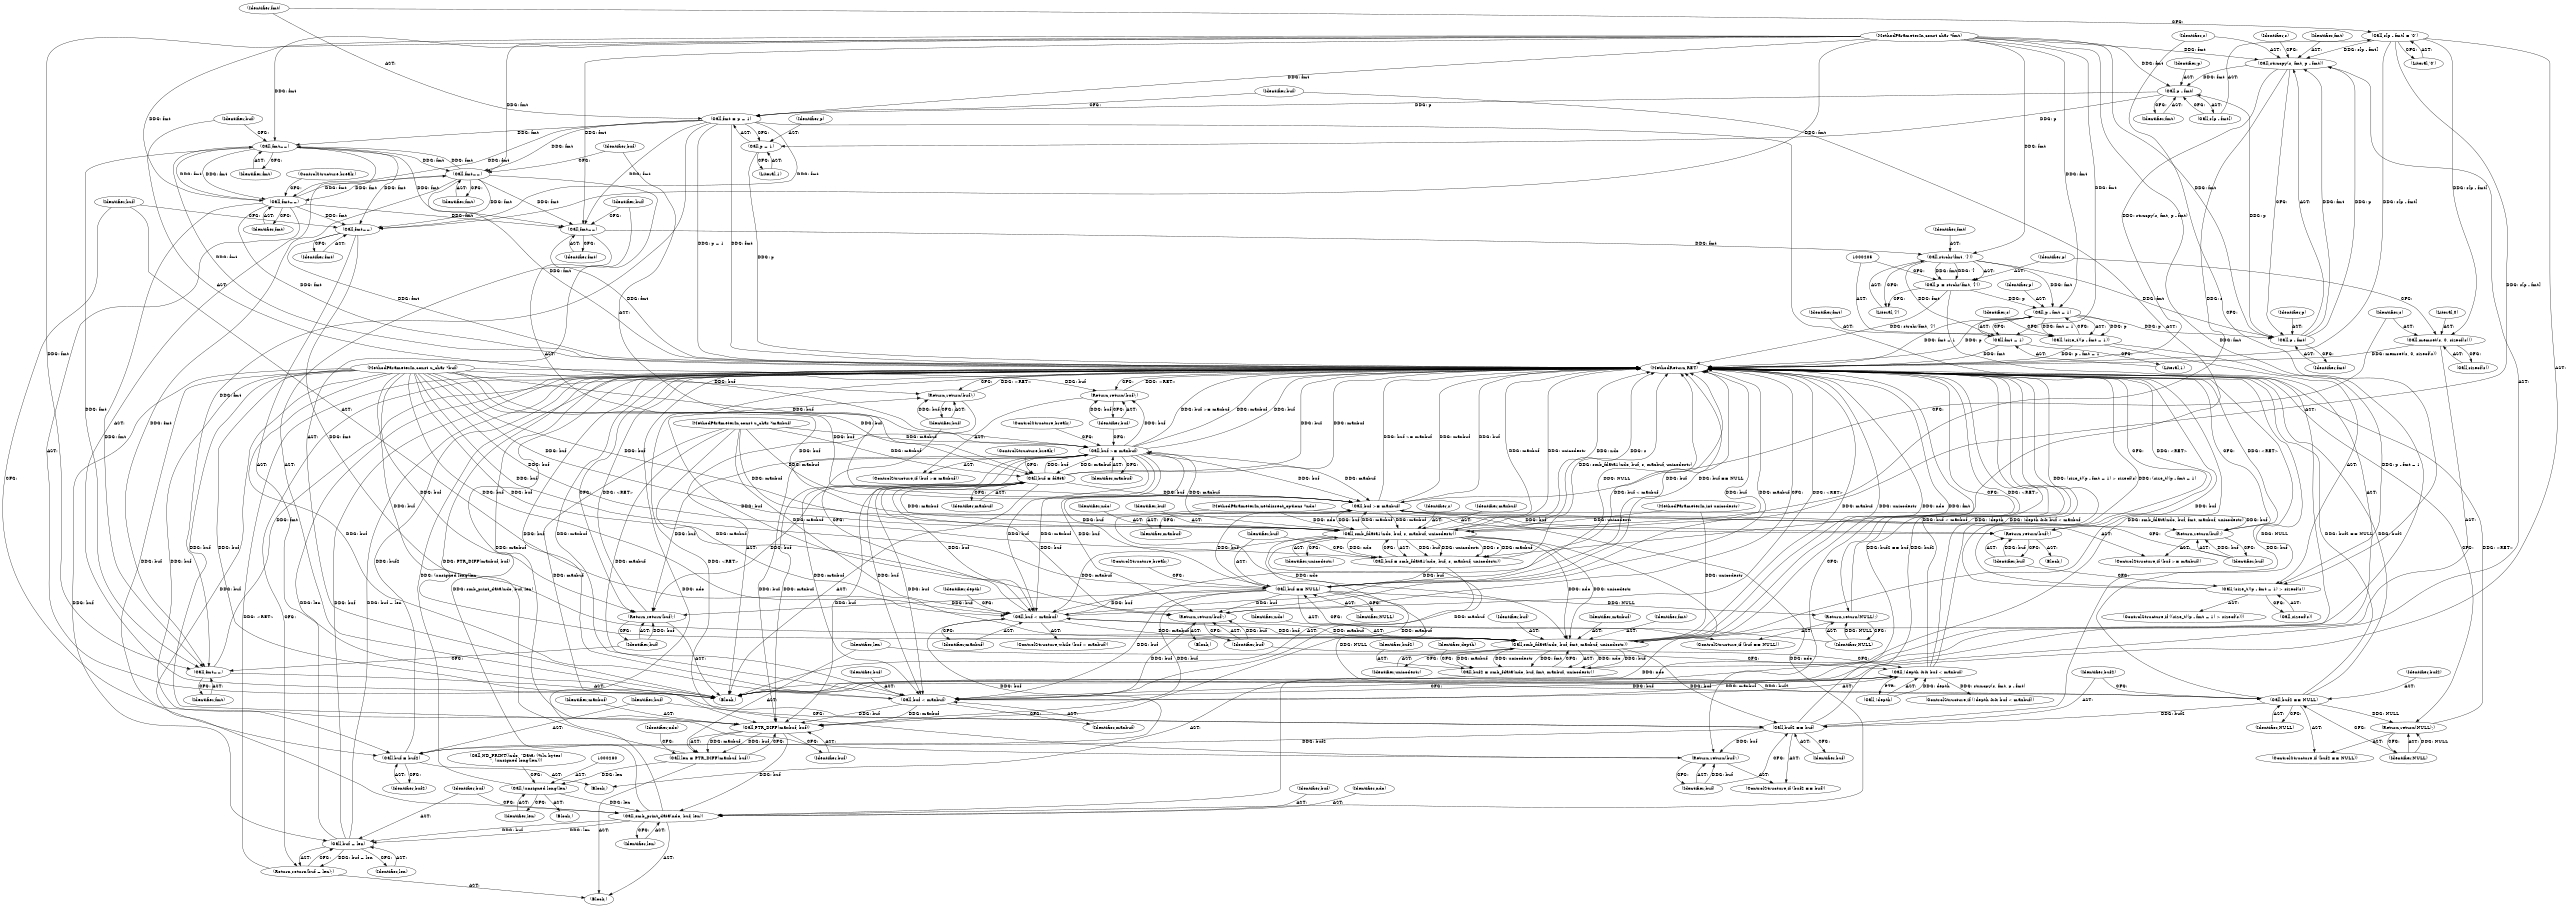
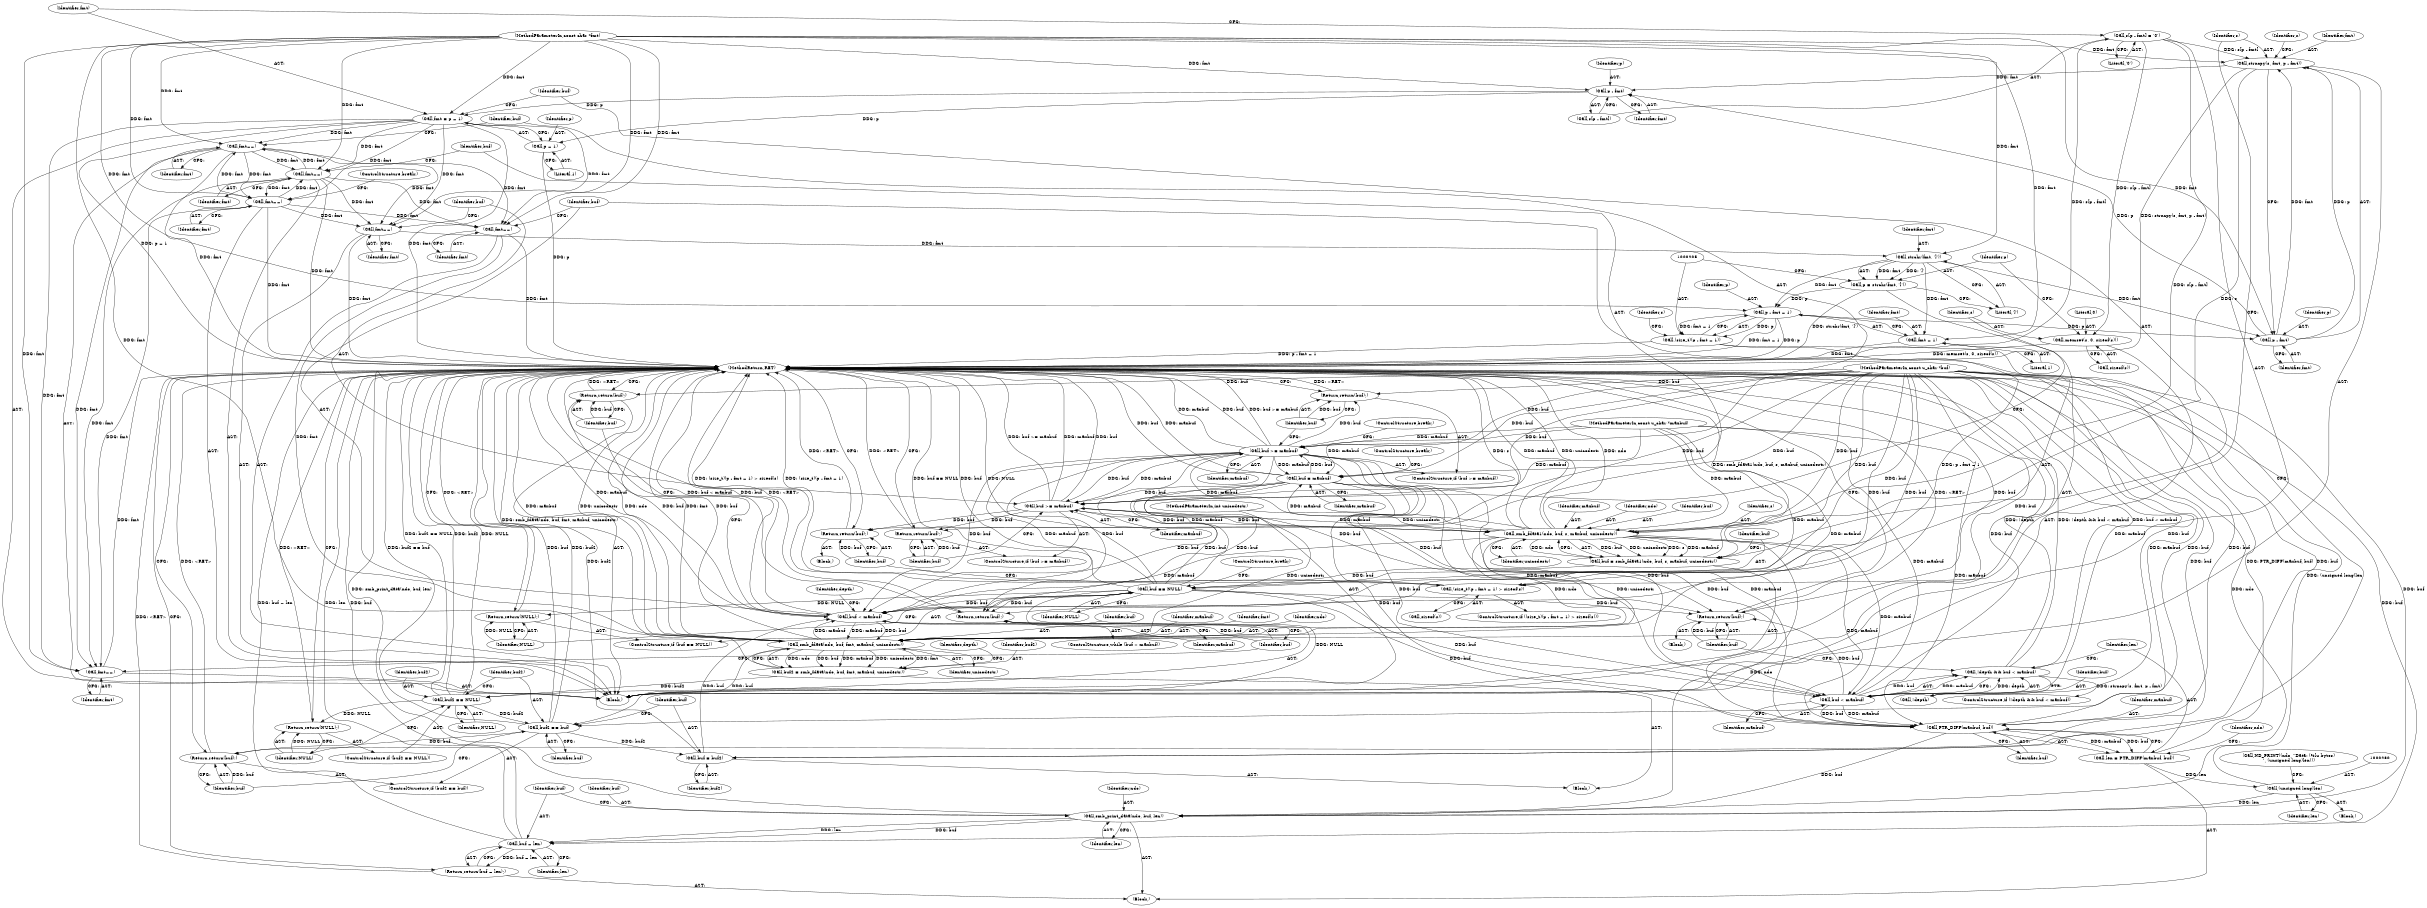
(1046, 479) -> (1309, 479)
(1264, 506) -> none
(2310, 726) -> (425, 732)
